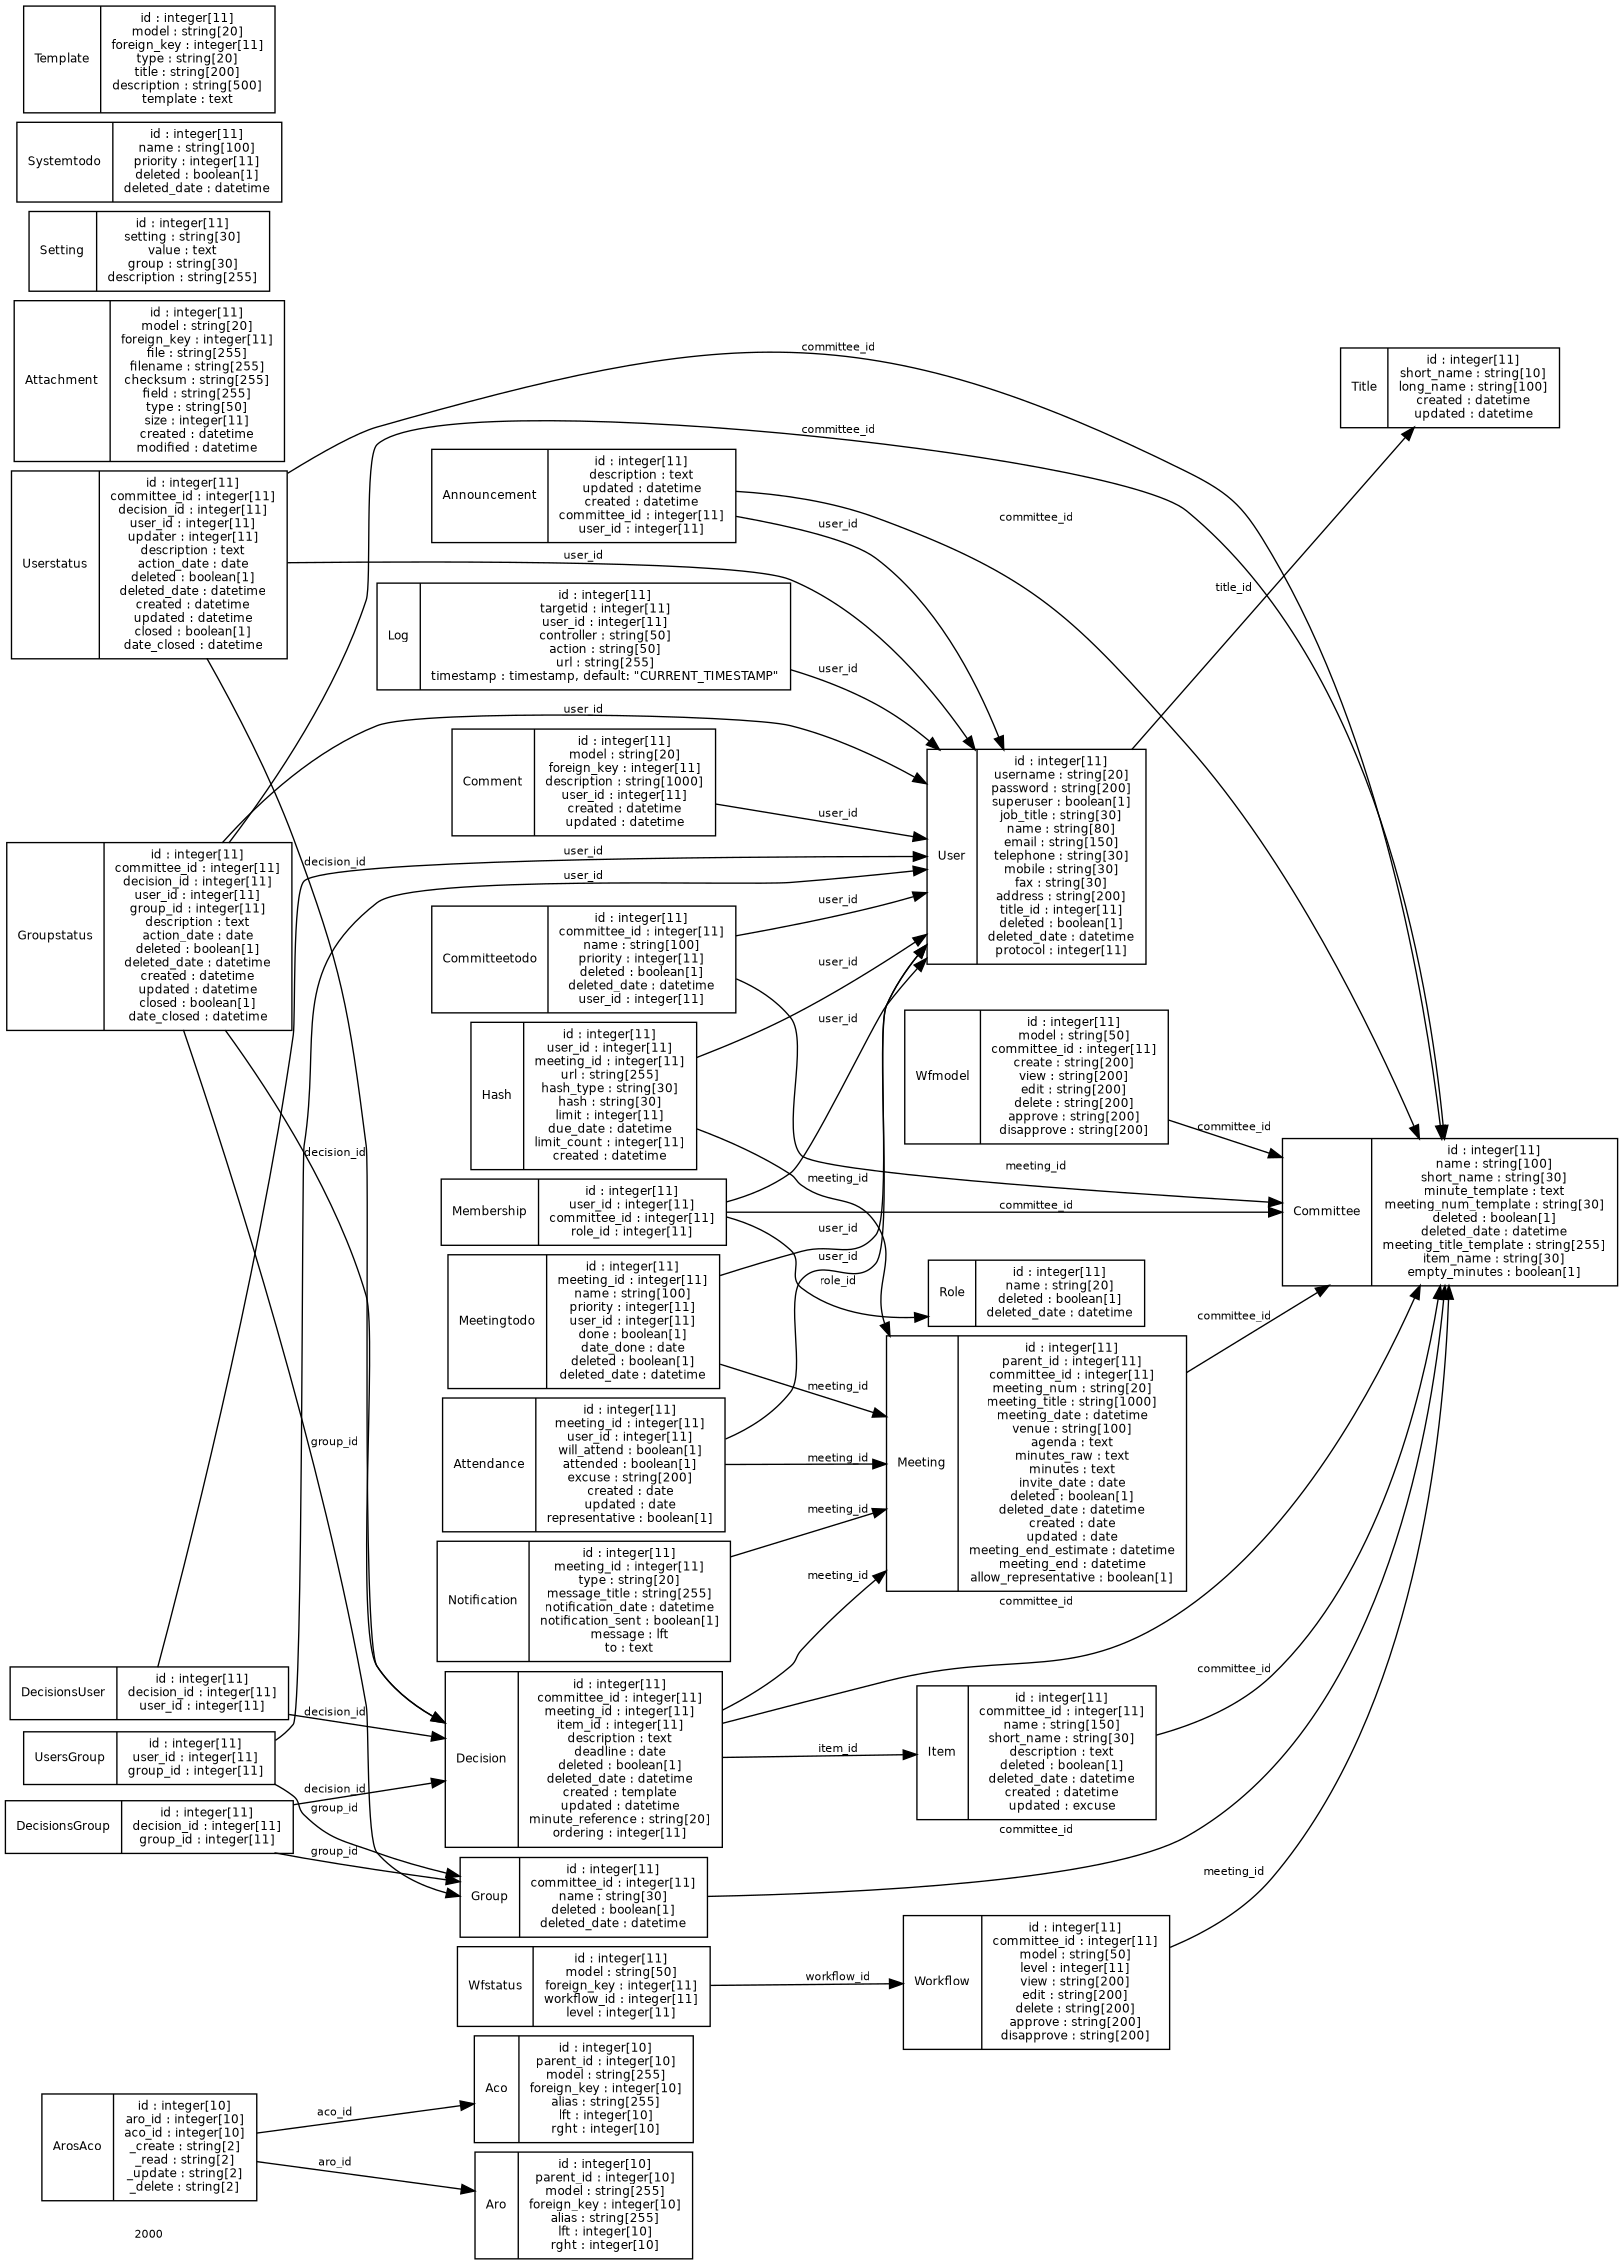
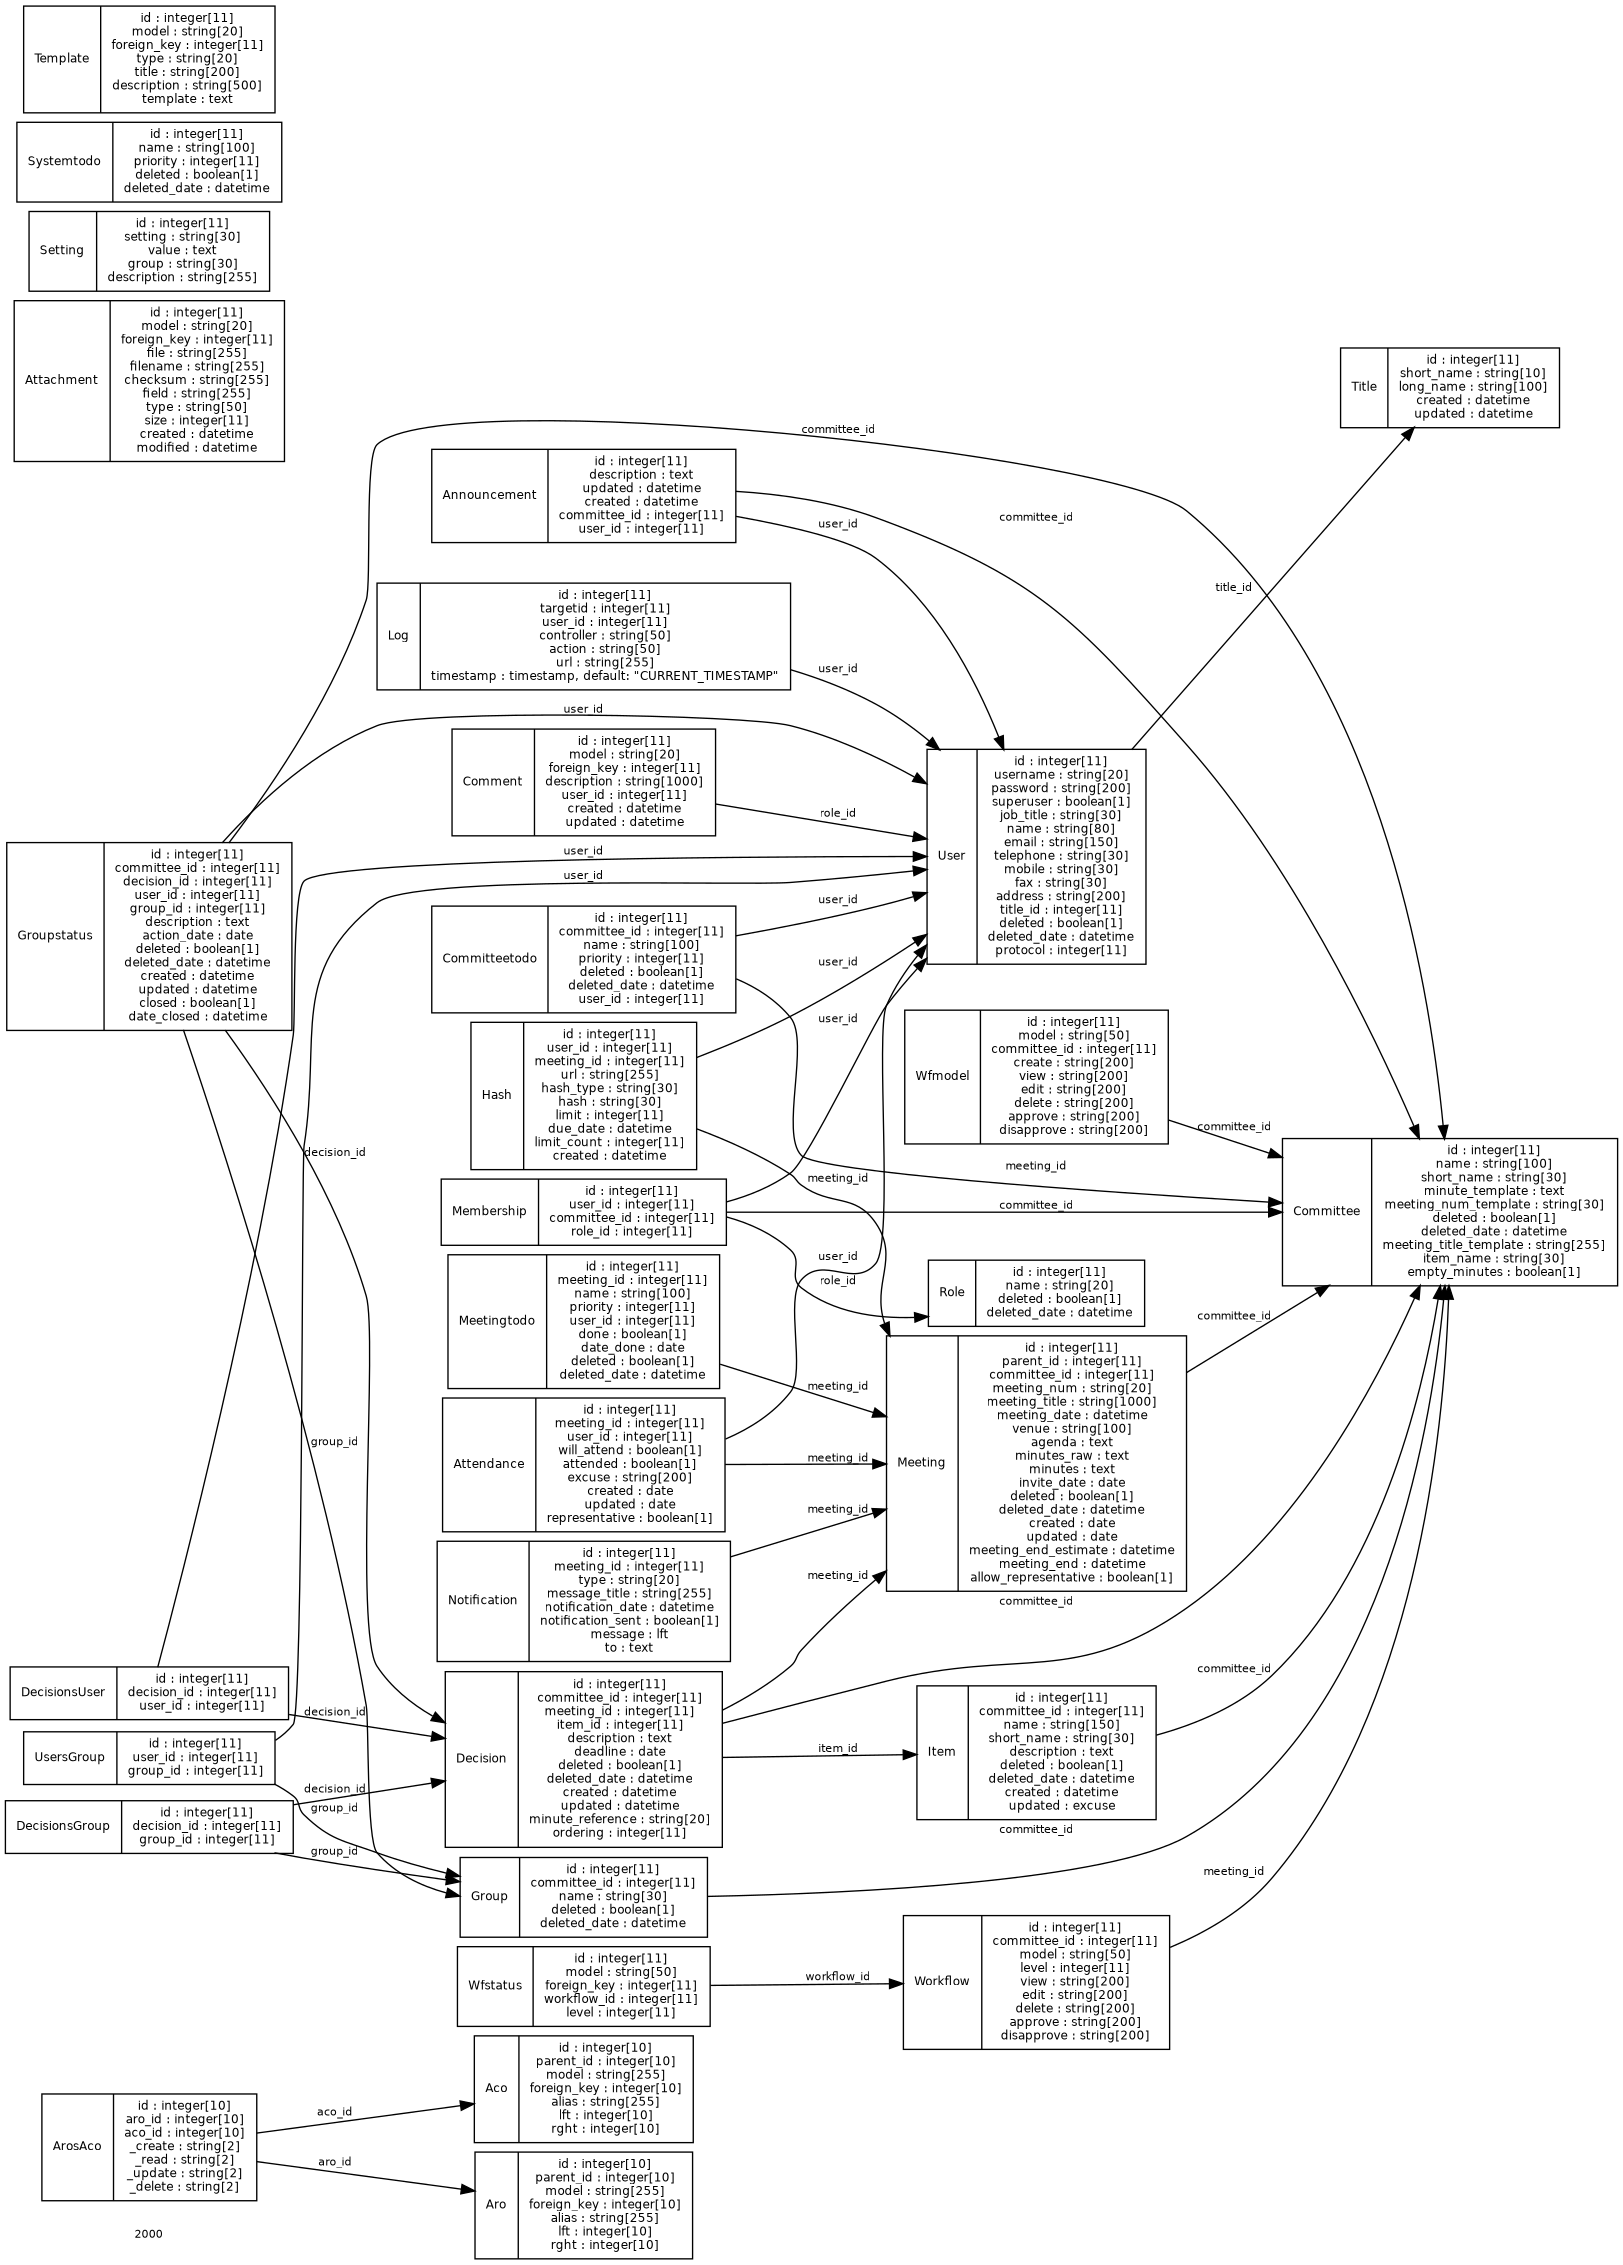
(149, 565) -> none
(839, 814) -> (839, 814)
(872, 1239) -> none
(620, 1793) -> (620, 1793)
